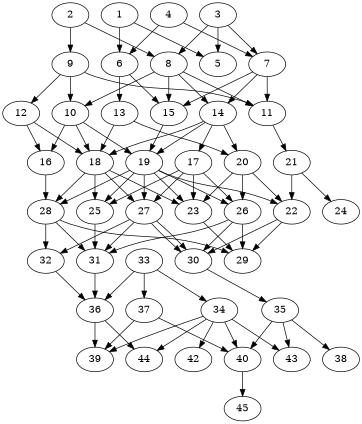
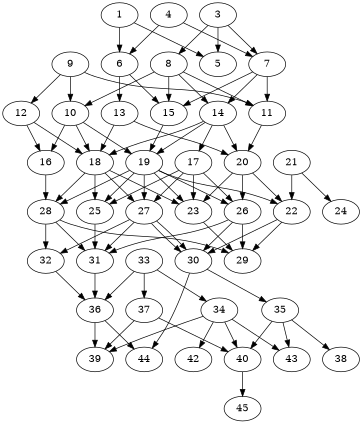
(70, 15) -> none
(278, 135) -> (256, 135)
(182, 334) -> (175, 309)
